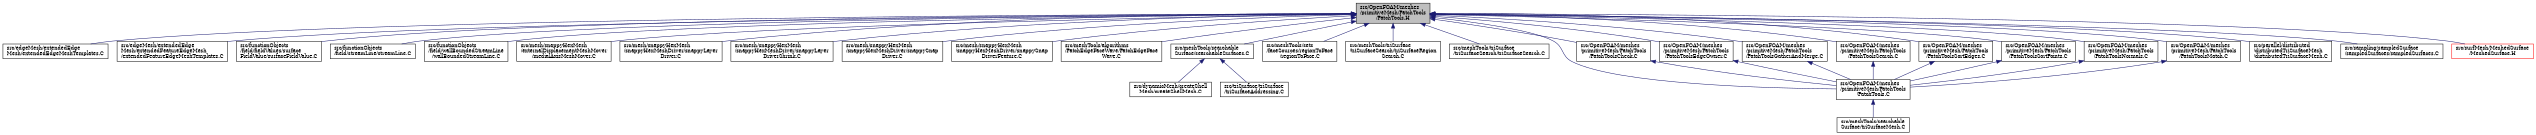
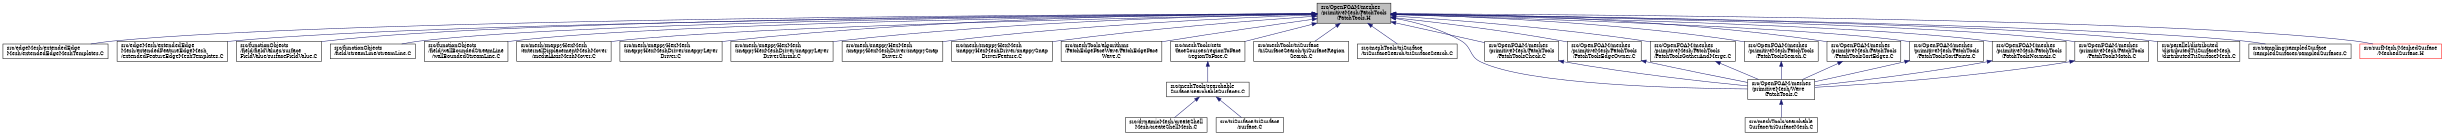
(1298, 33) -> (1208, 74)
(1254, 89) -> (1250, 125)
(1873, 89) -> (1781, 89)
